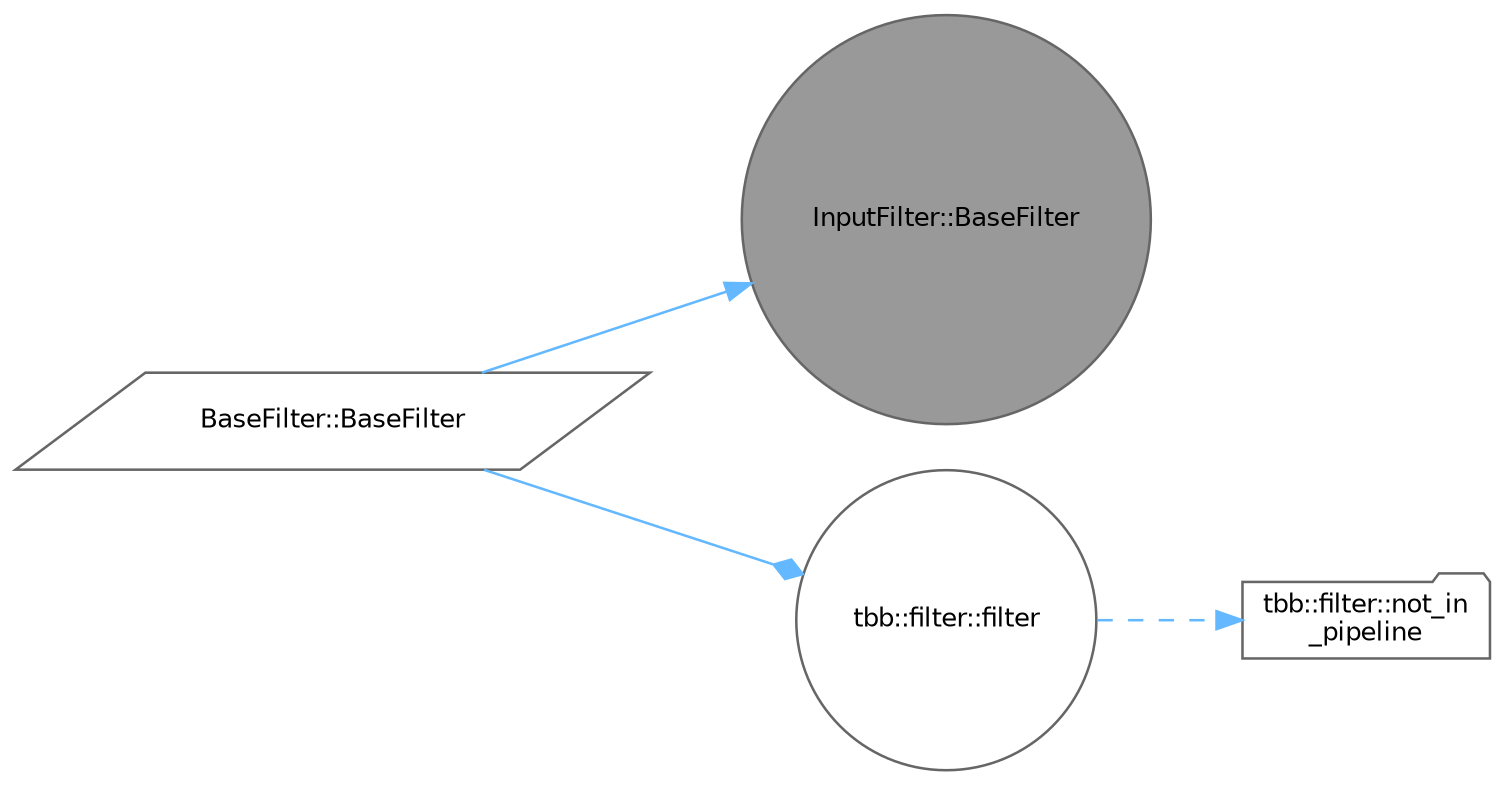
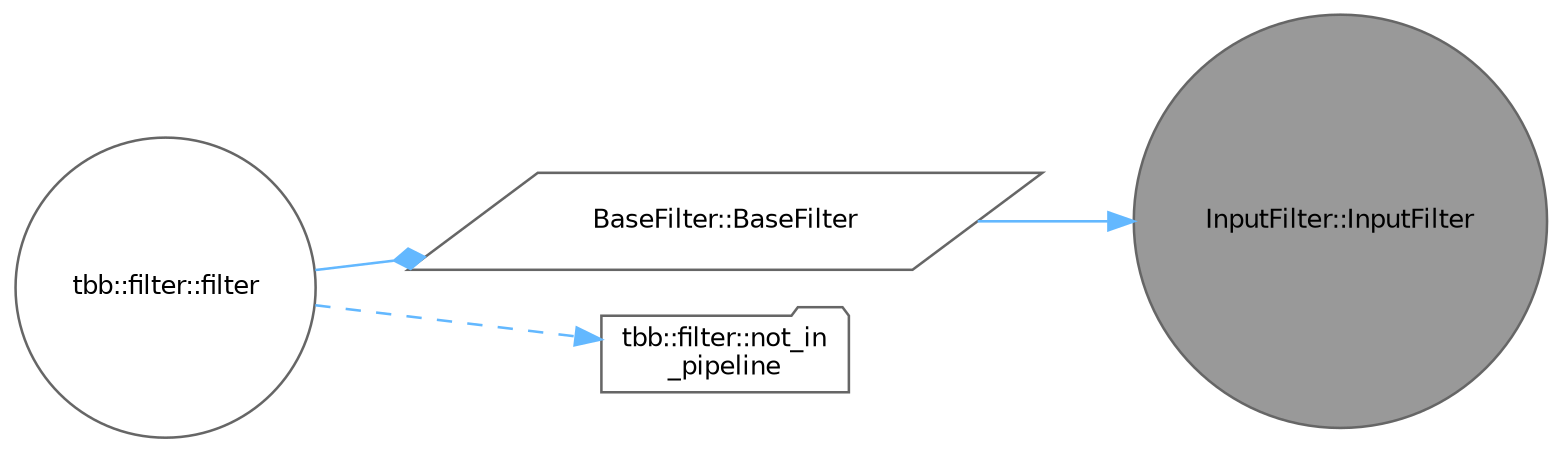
(946, 220) -> (1340, 221)
(628, 517) -> (354, 265)
